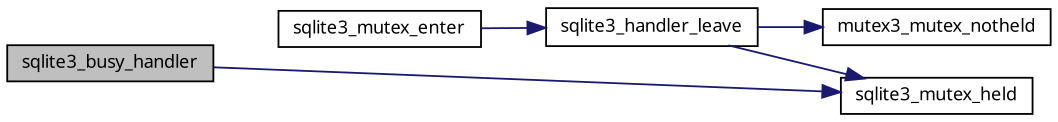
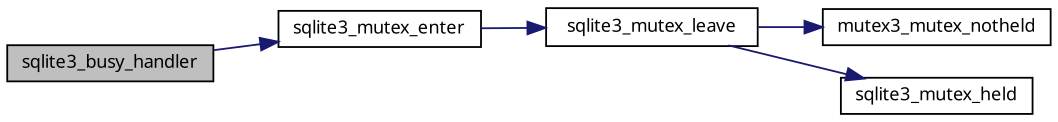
(652, 27) -> (652, 27)
(518, 79) -> (237, 47)
